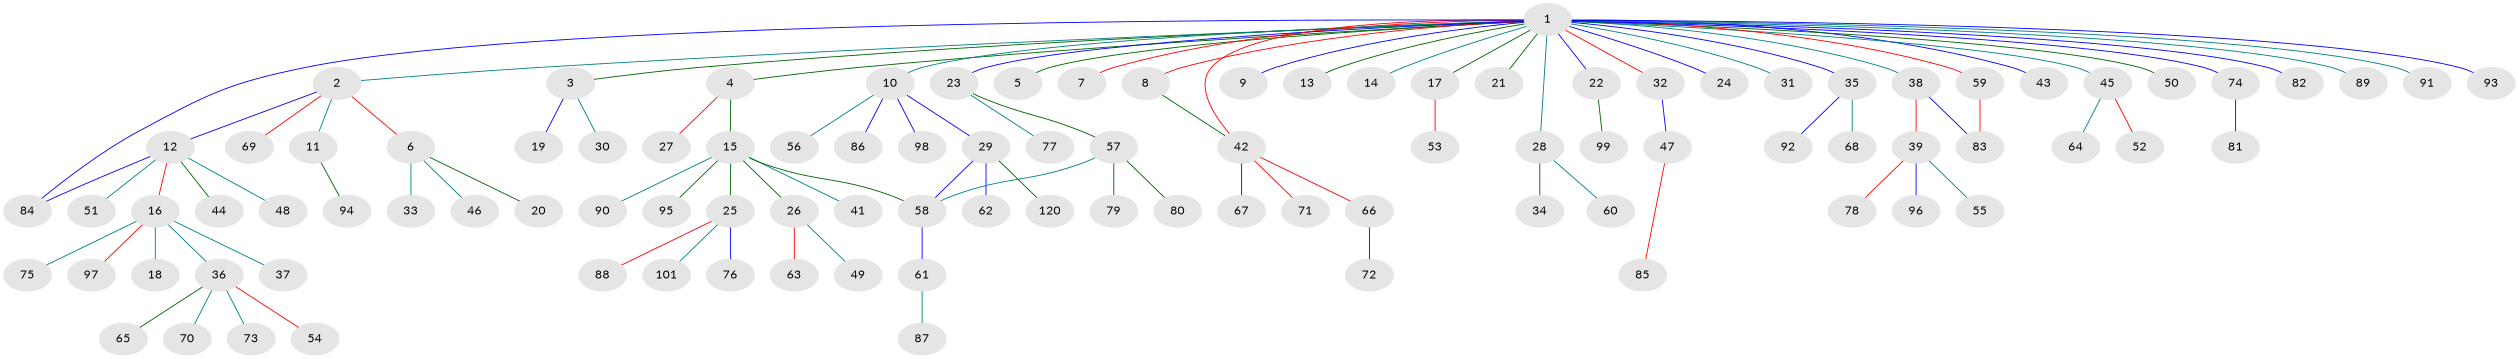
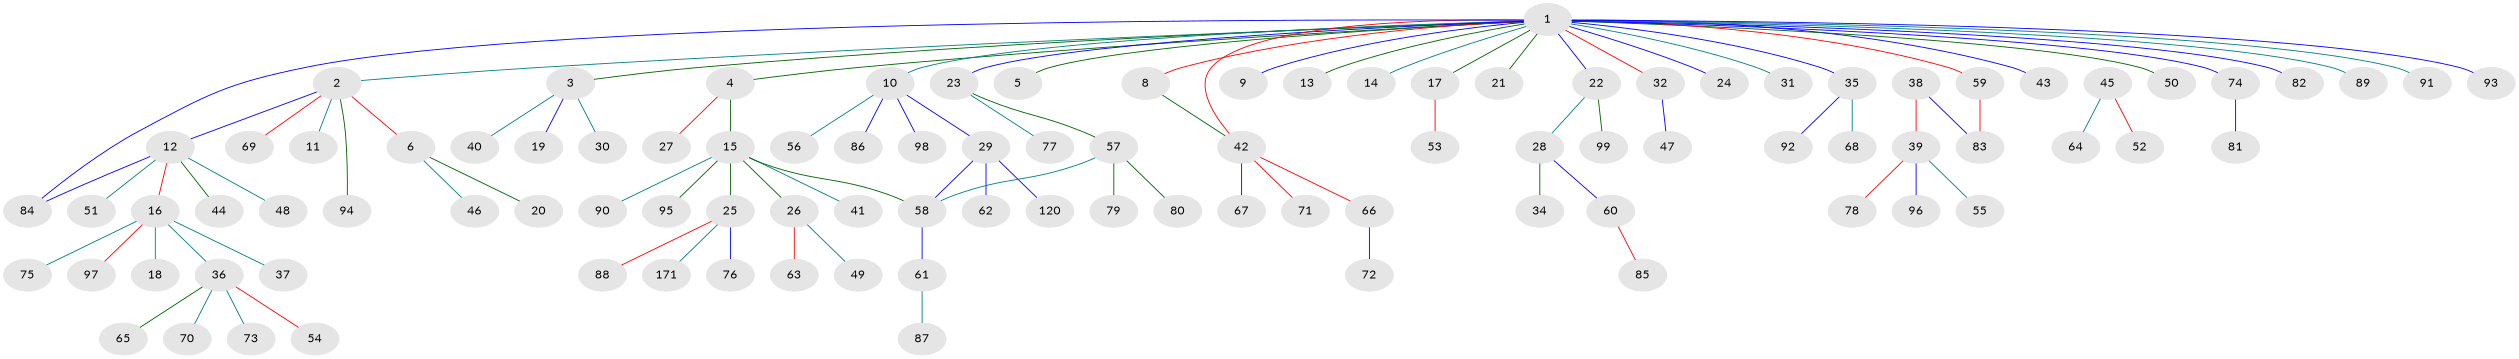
(1737, 37) -> none
(1962, 49) -> none
(1082, 83) -> none
(1544, 83) -> (1568, 115)
none -> (475, 147)
(1013, 175) -> (1013, 175)
(330, 179) -> (346, 147)
(1575, 179) -> (1575, 179)
(411, 211) -> none
(1655, 211) -> (1627, 243)
(667, 275) -> (667, 275)
